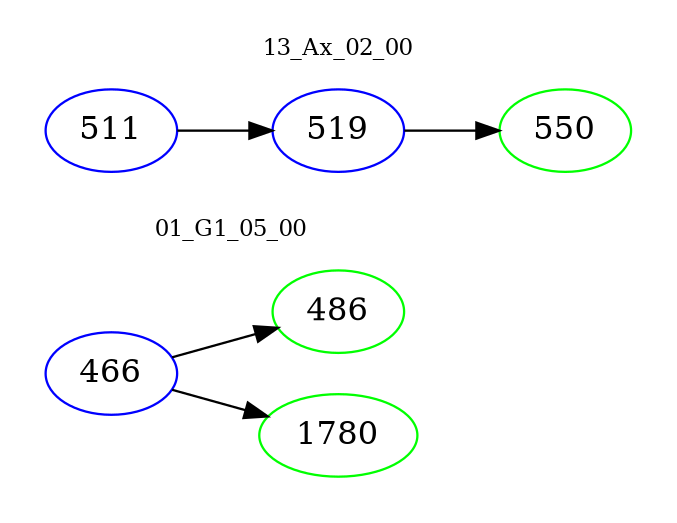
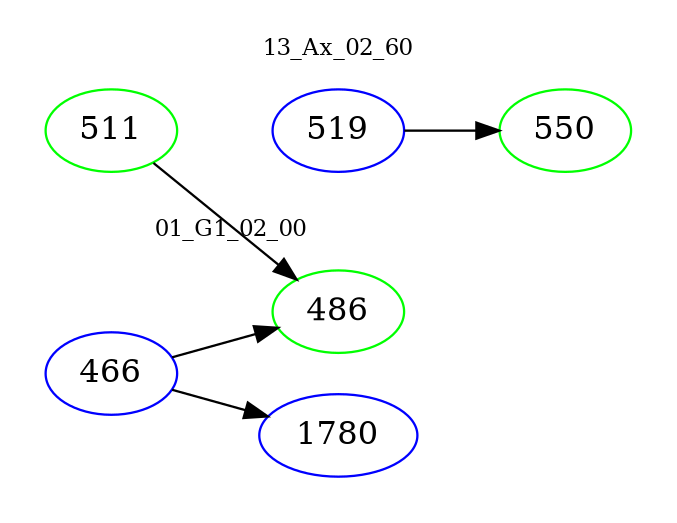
(338, 49) -> (338, 49)
(111, 131) -> (111, 131)
(213, 131) -> (228, 224)
(232, 230) -> (232, 230)
(338, 435) -> (338, 435)
